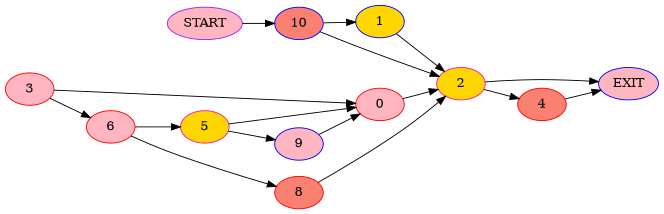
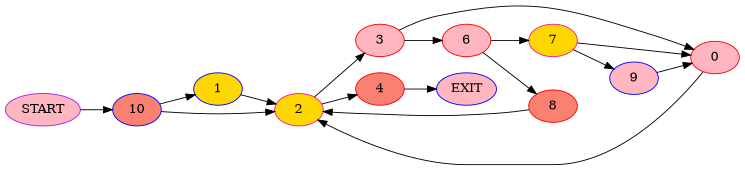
(537, 80) -> (336, 78)
(205, 127) -> (553, 40)
